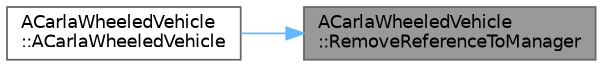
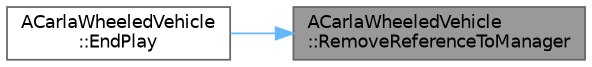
(124, 33) -> (119, 33)
